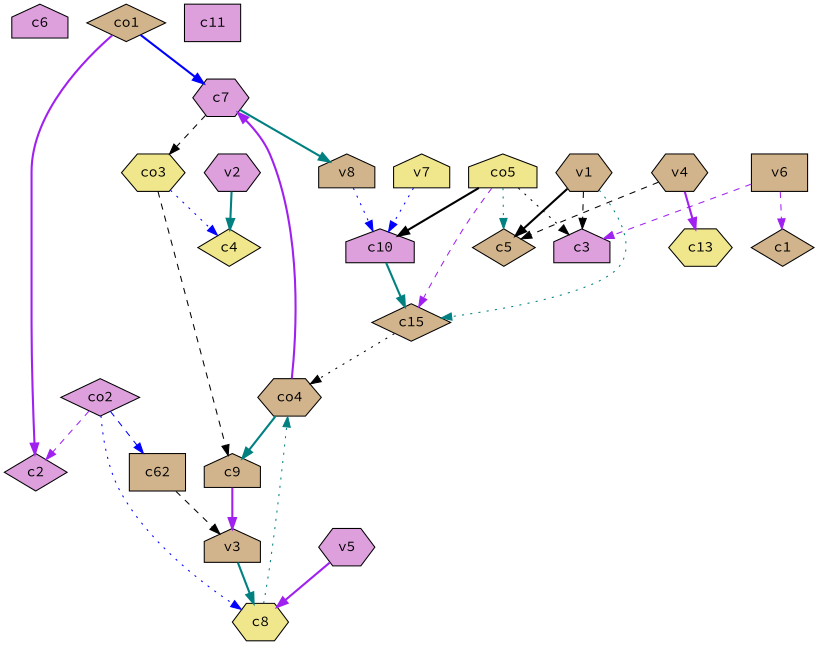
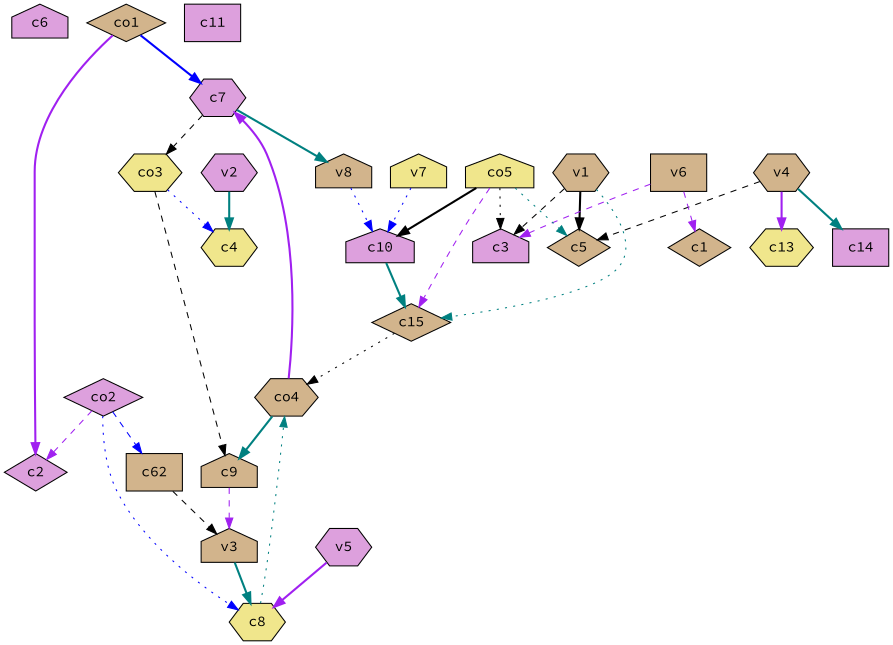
(229, 248) -> (229, 248)
none -> (861, 248)
(232, 503) -> (229, 503)
